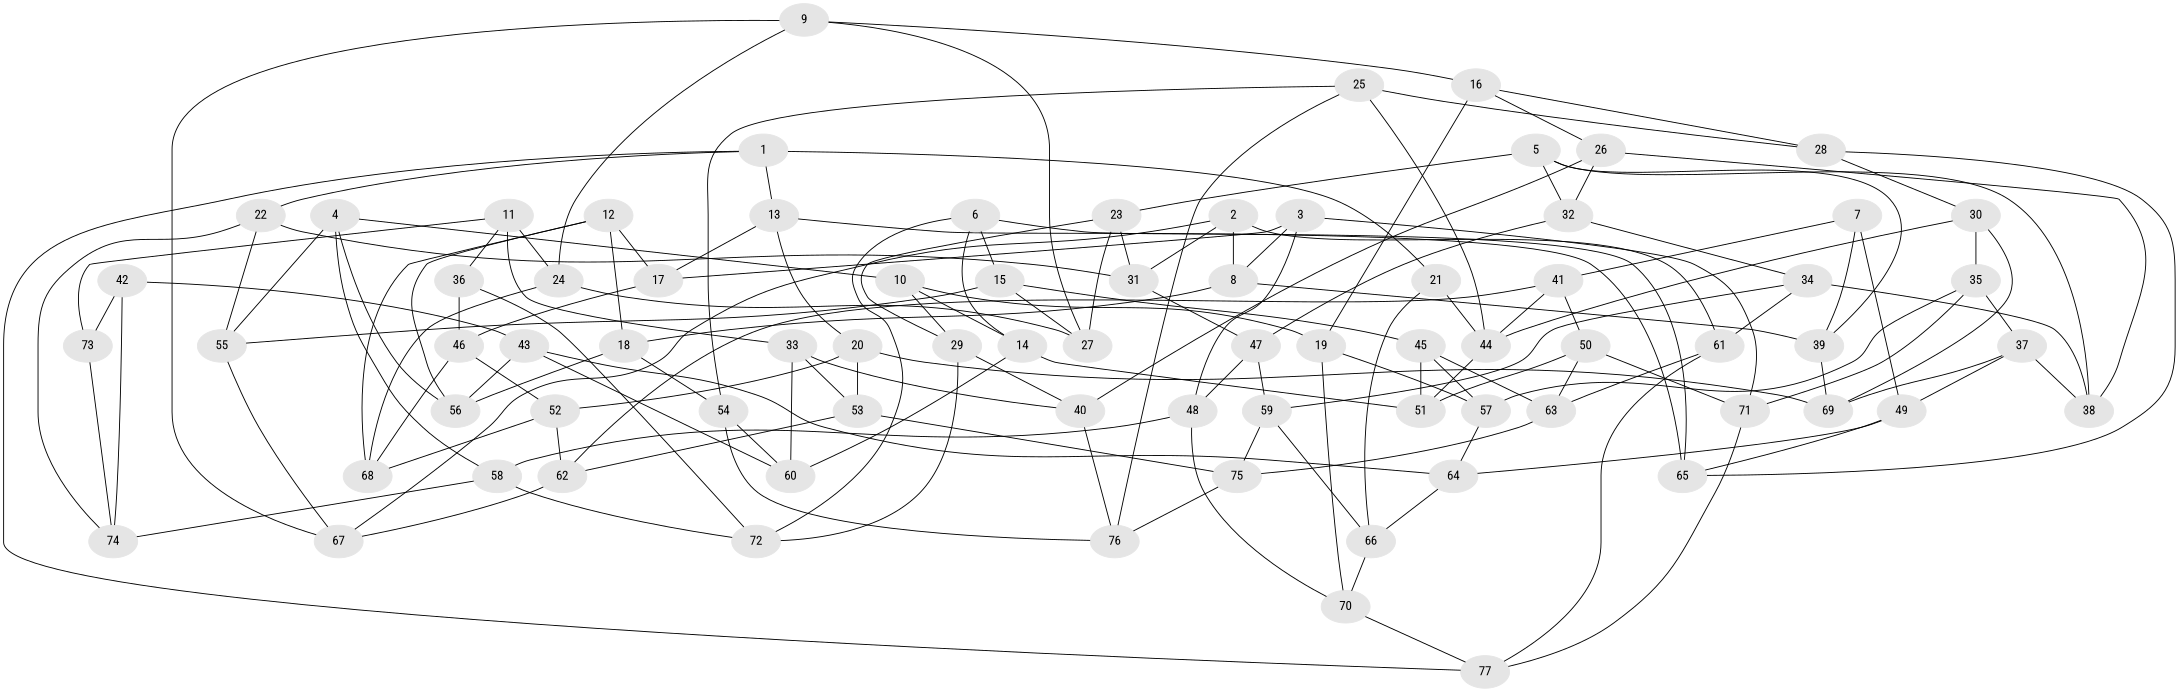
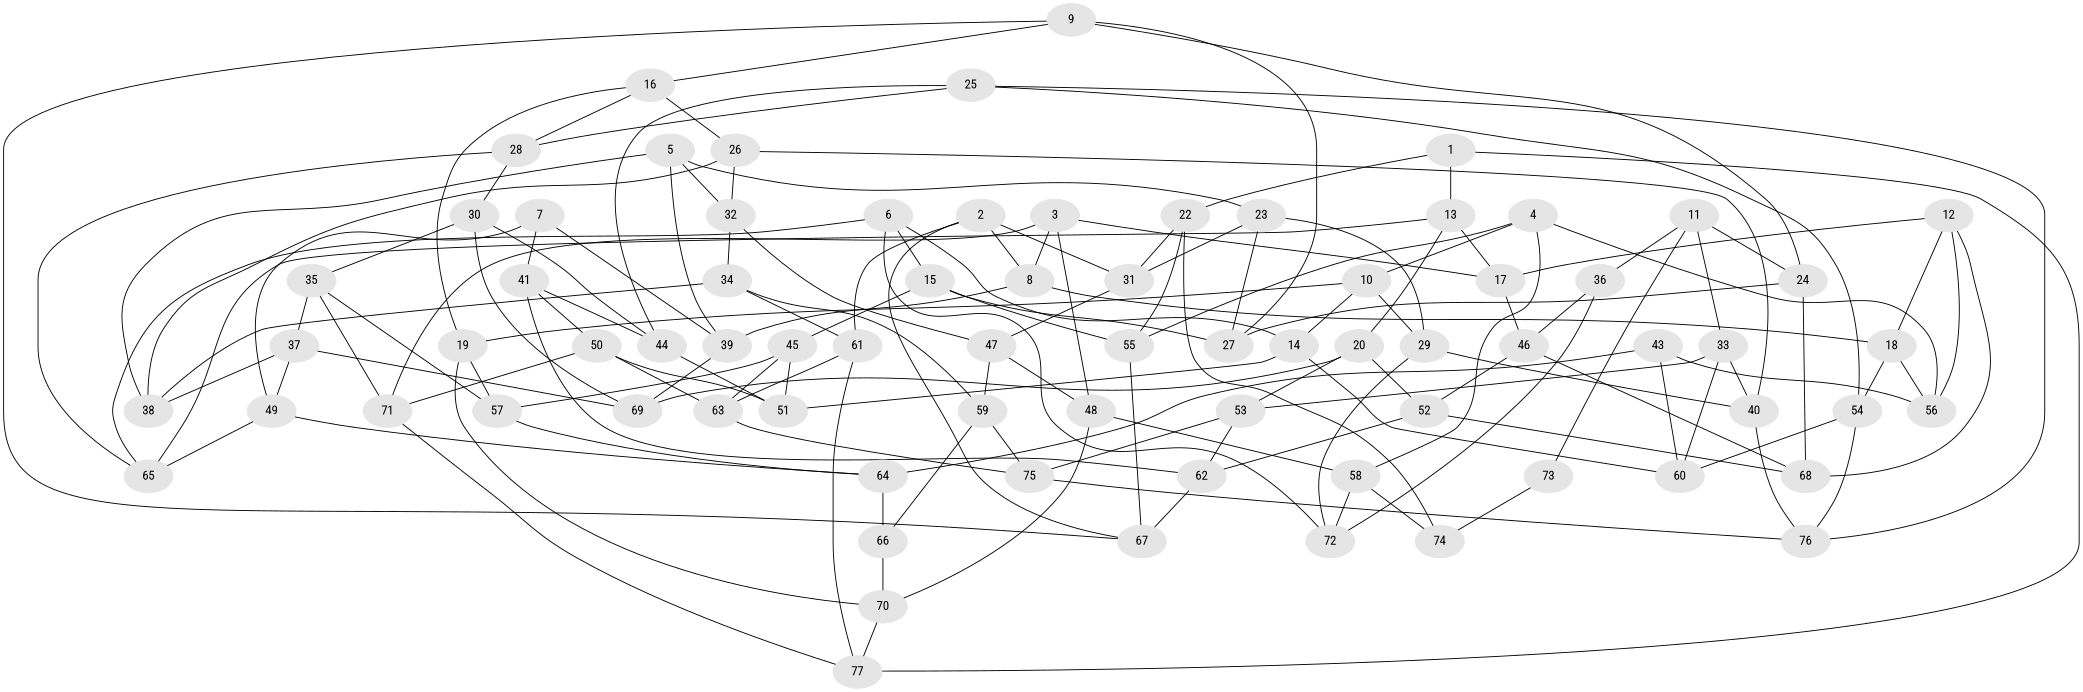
(122, 281) -> none
(1436, 281) -> none
